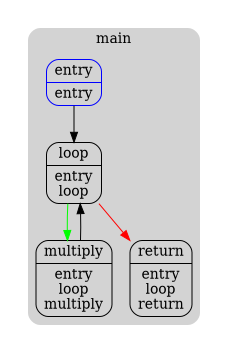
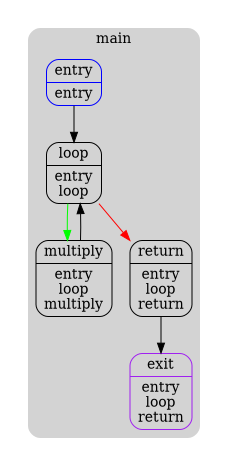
none -> (161, 392)
